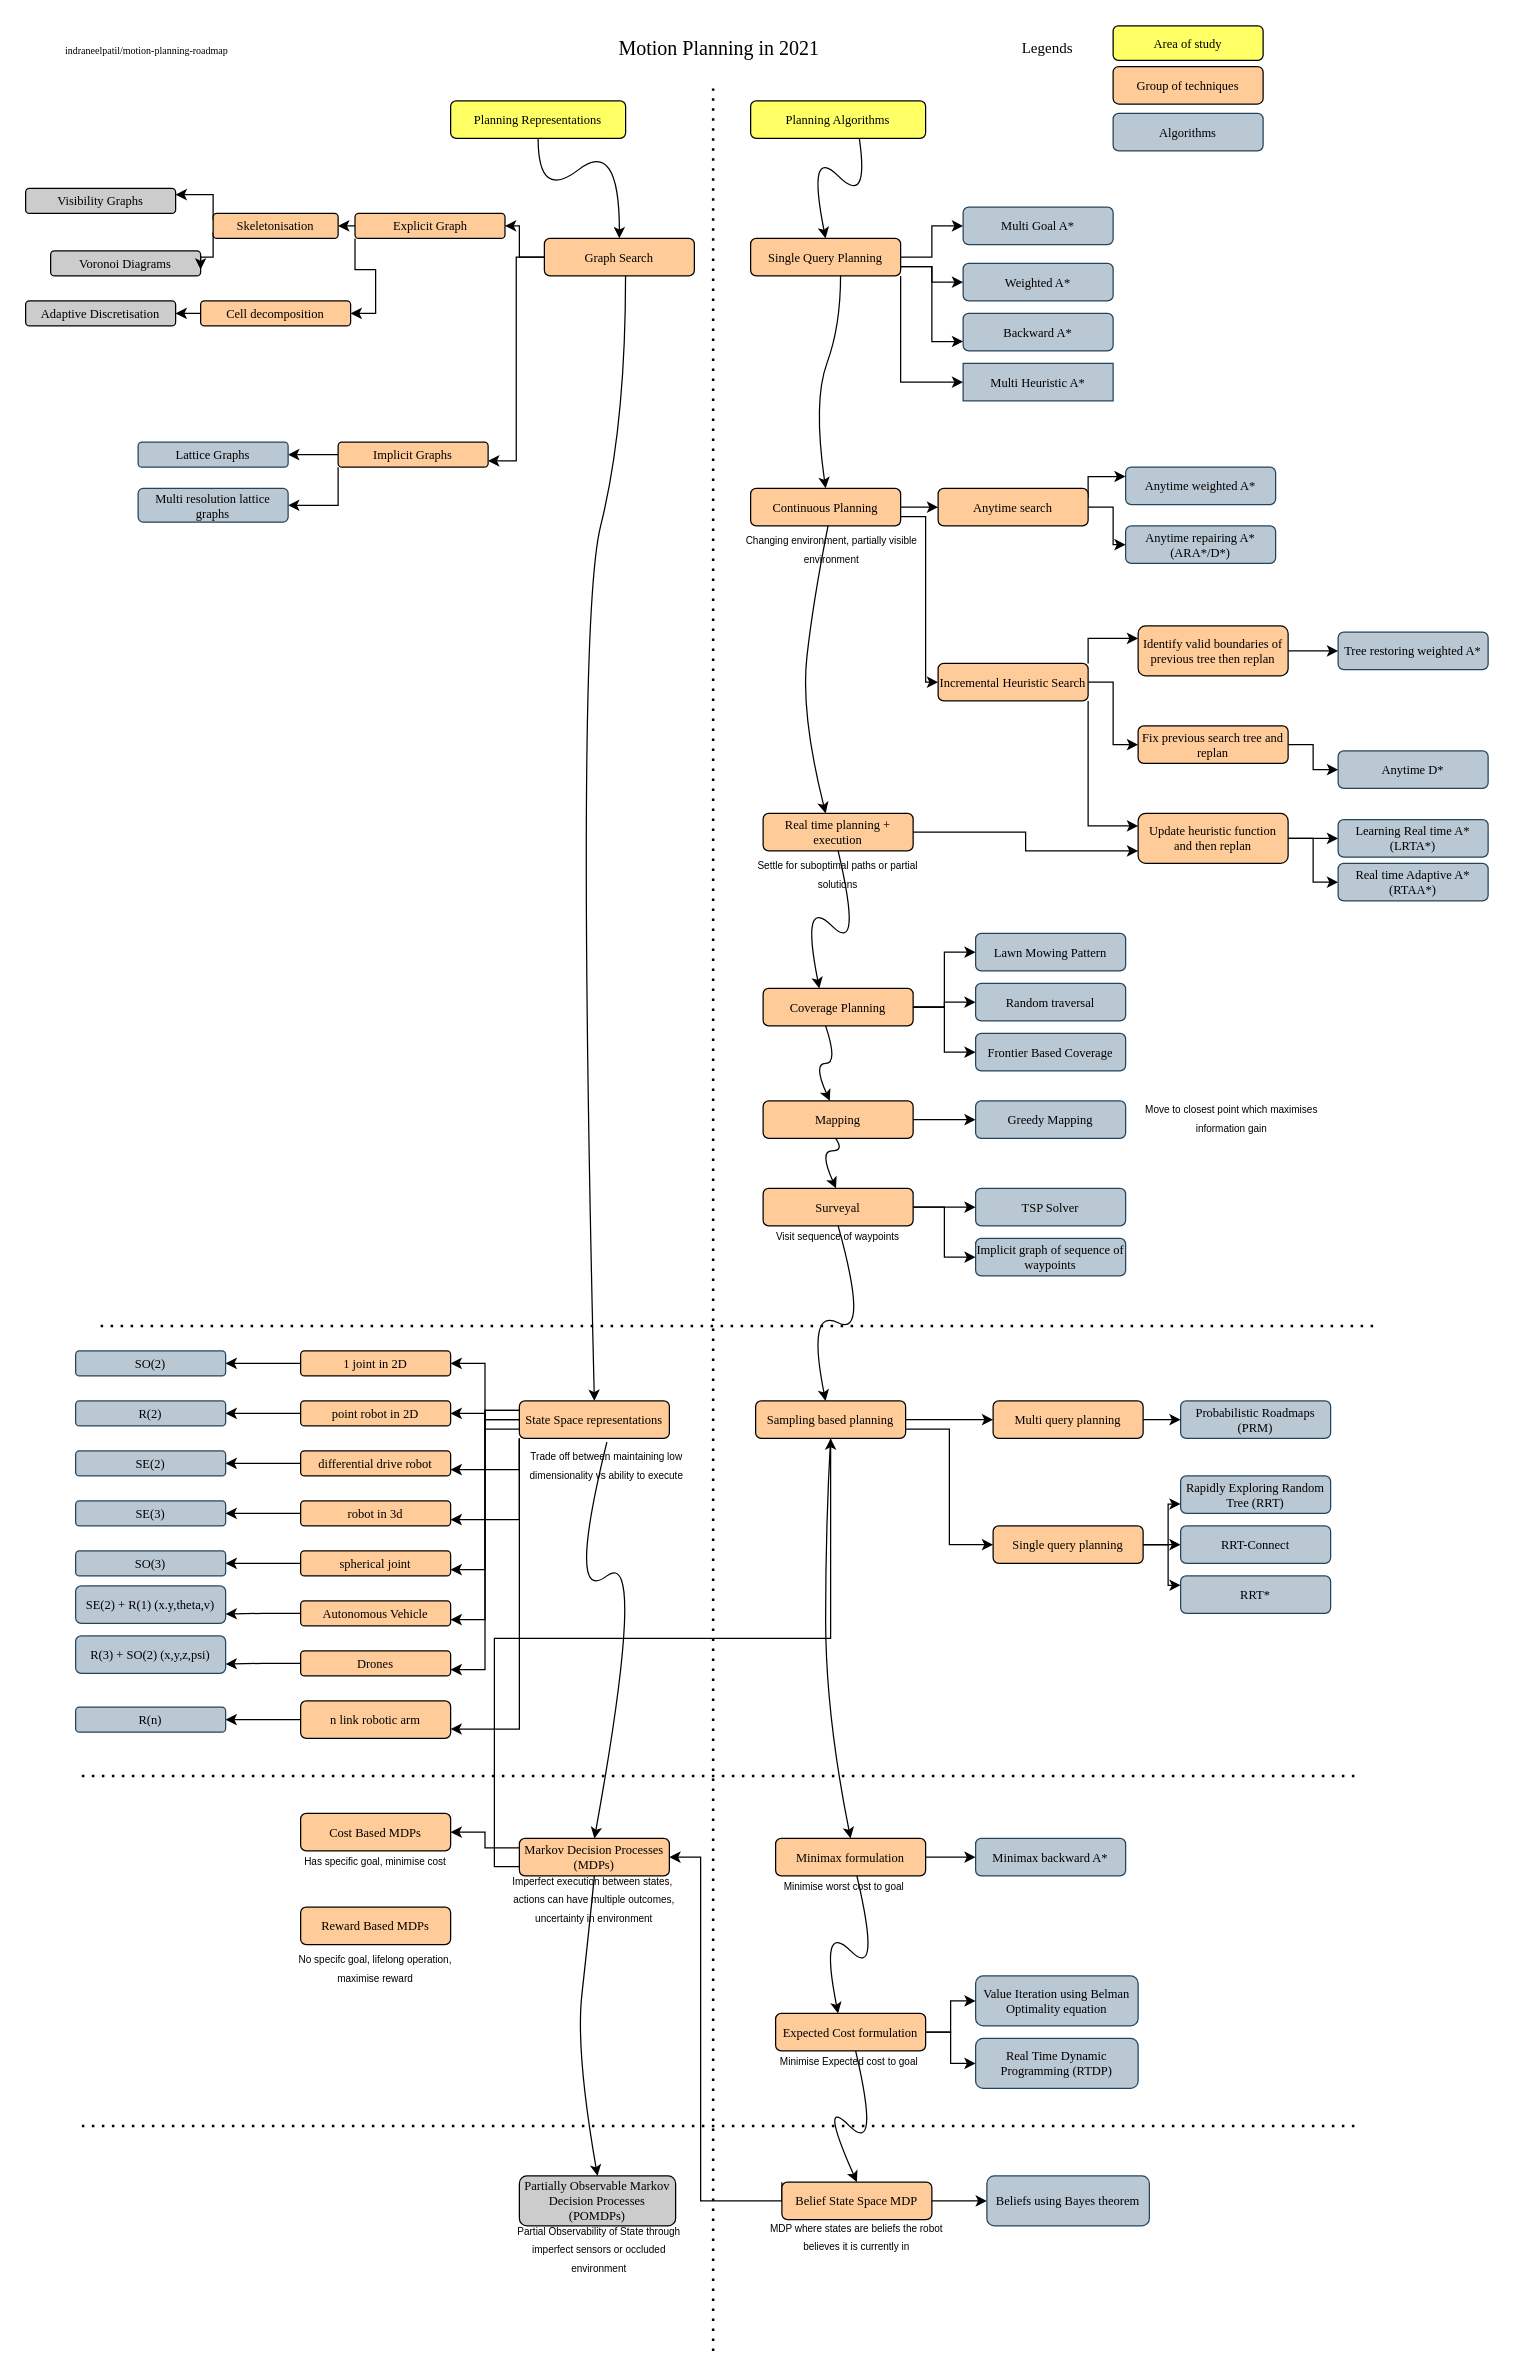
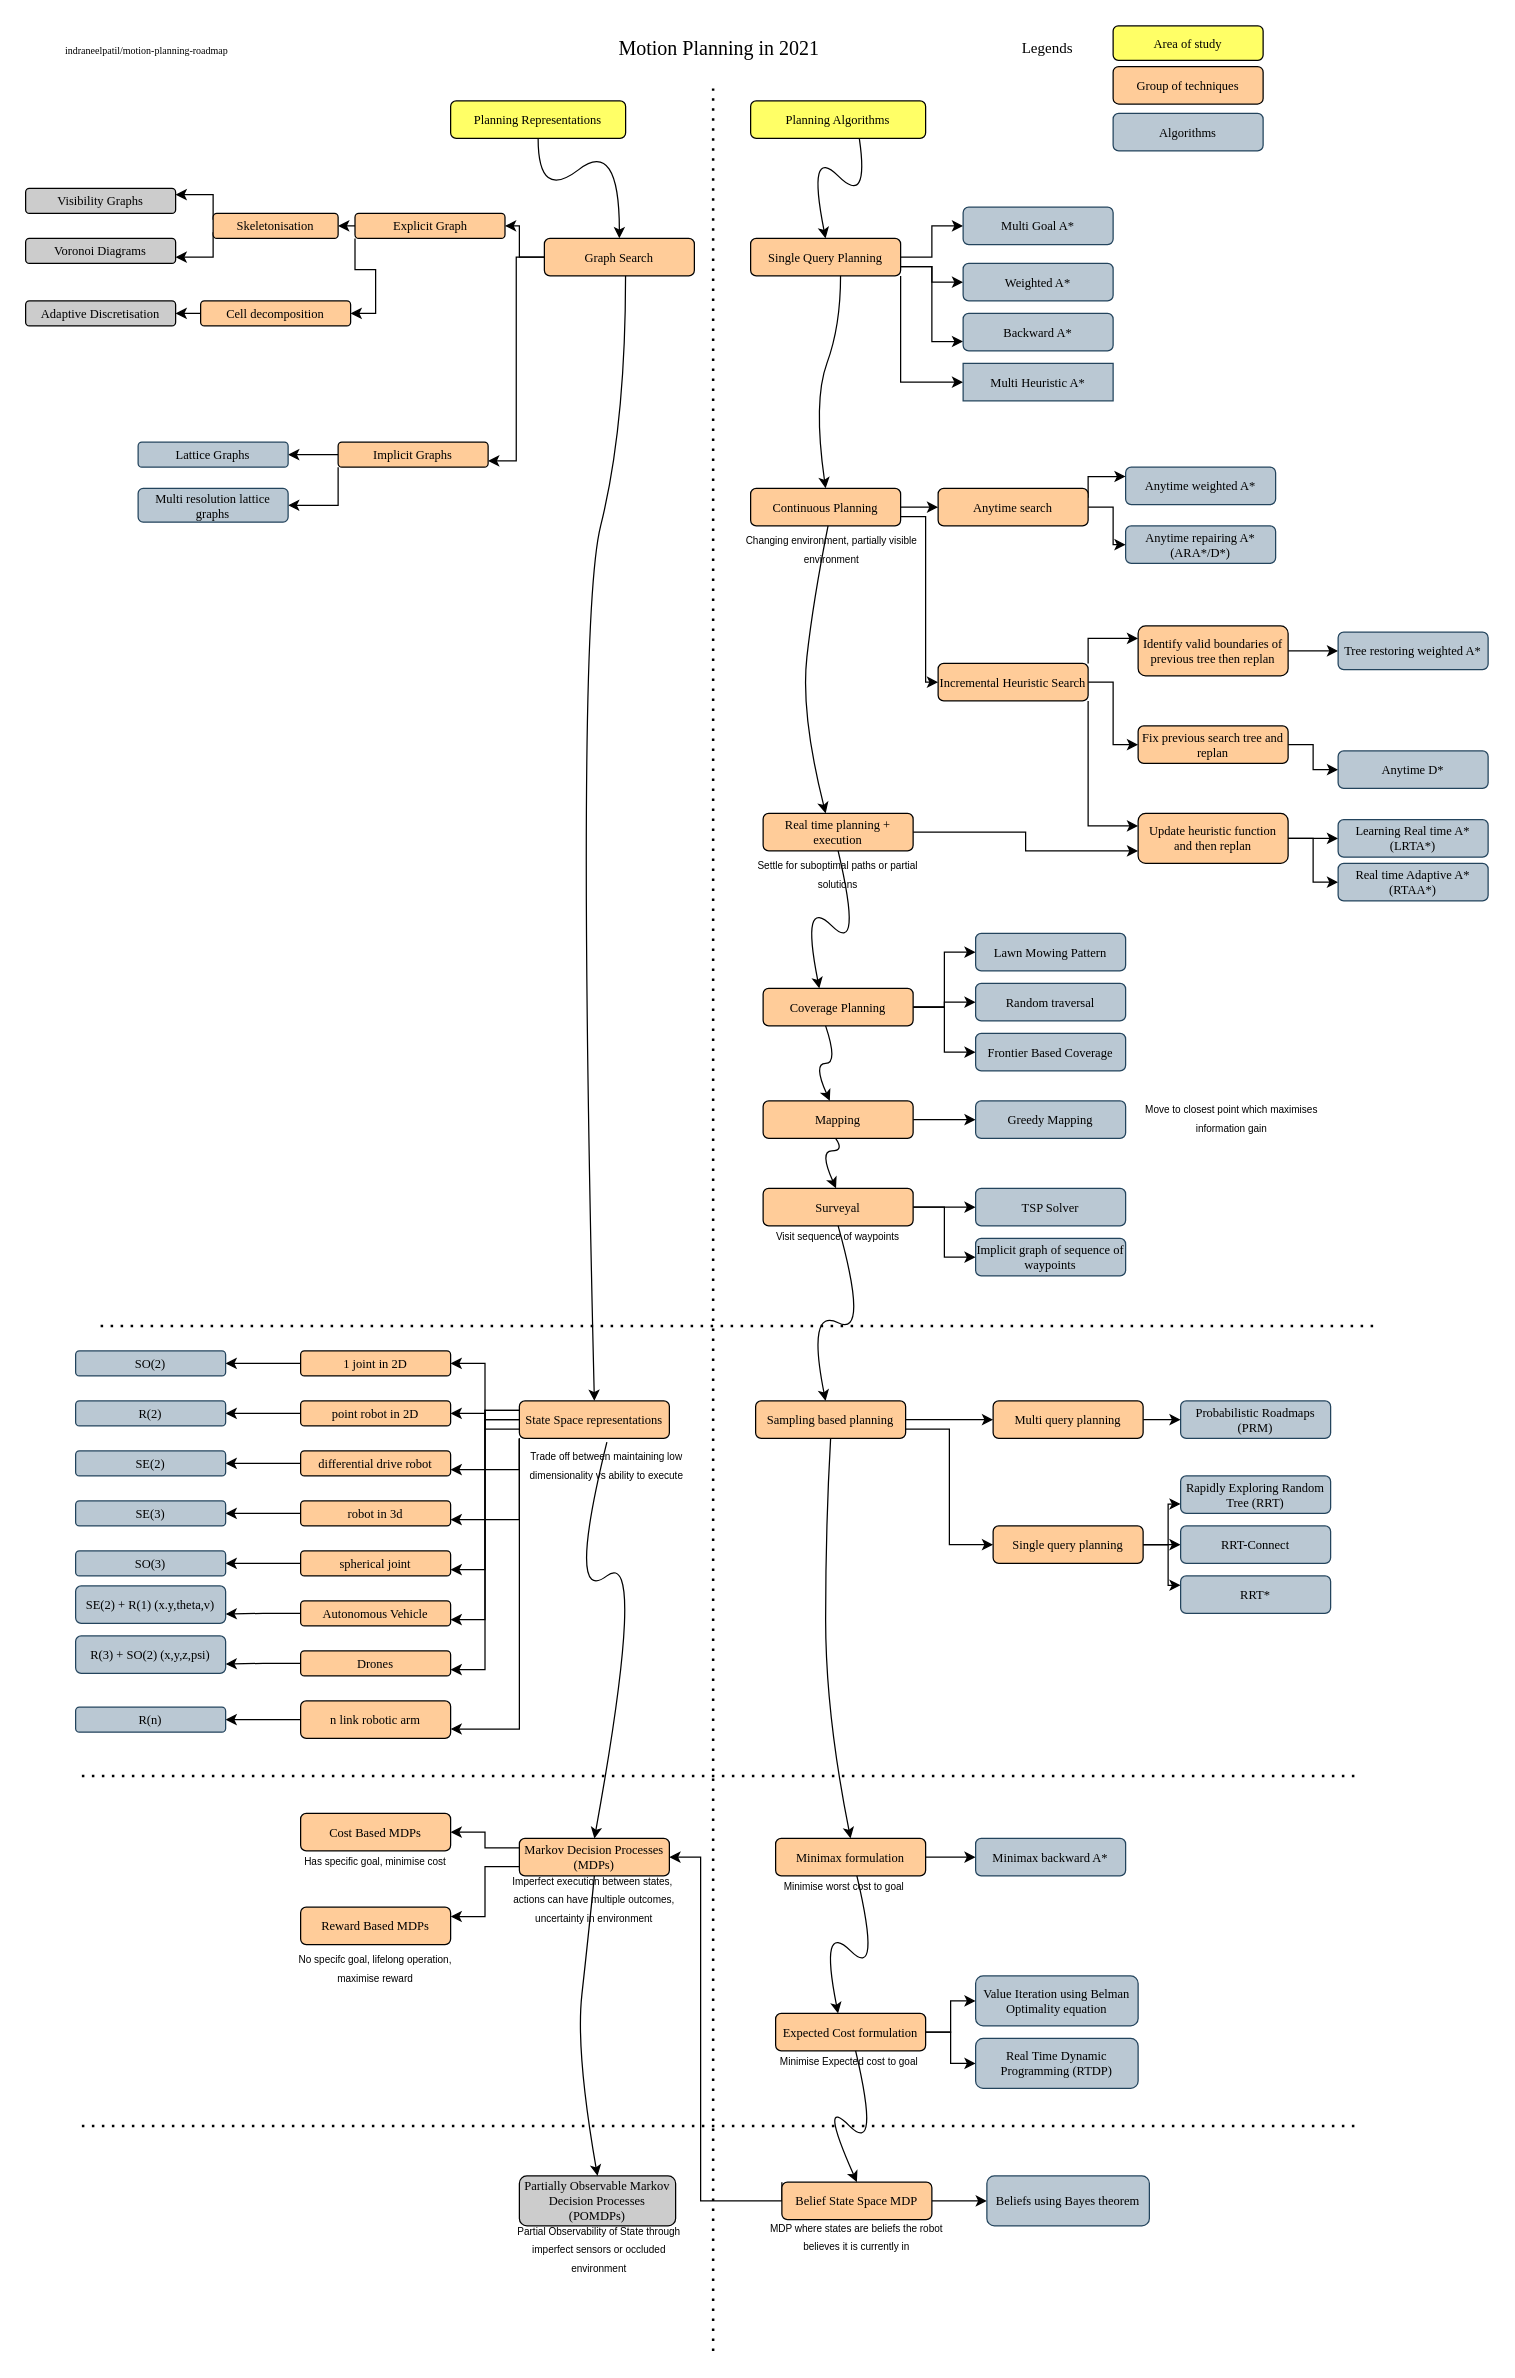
(126, 263) -> (101, 251)
(634, 1638) -> (485, 1898)
